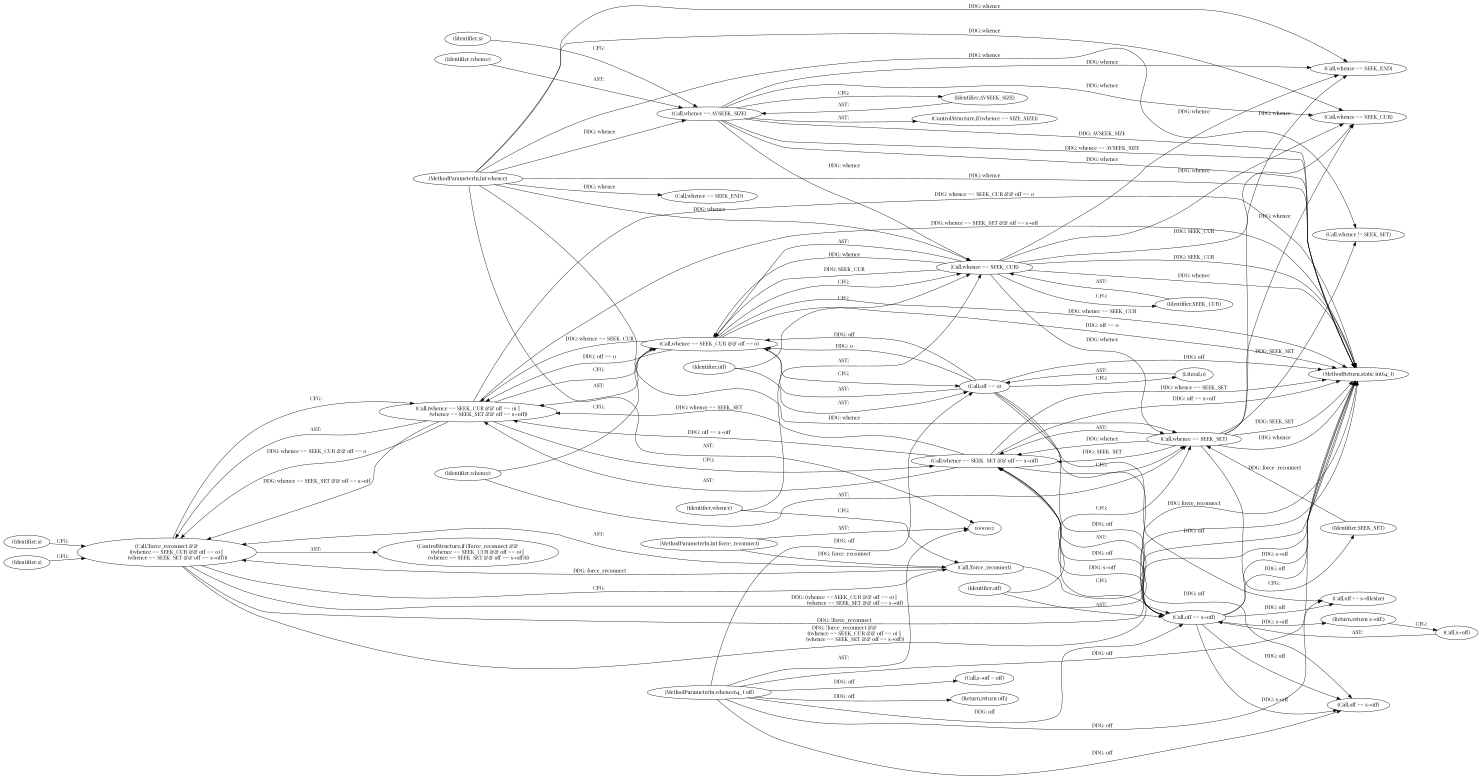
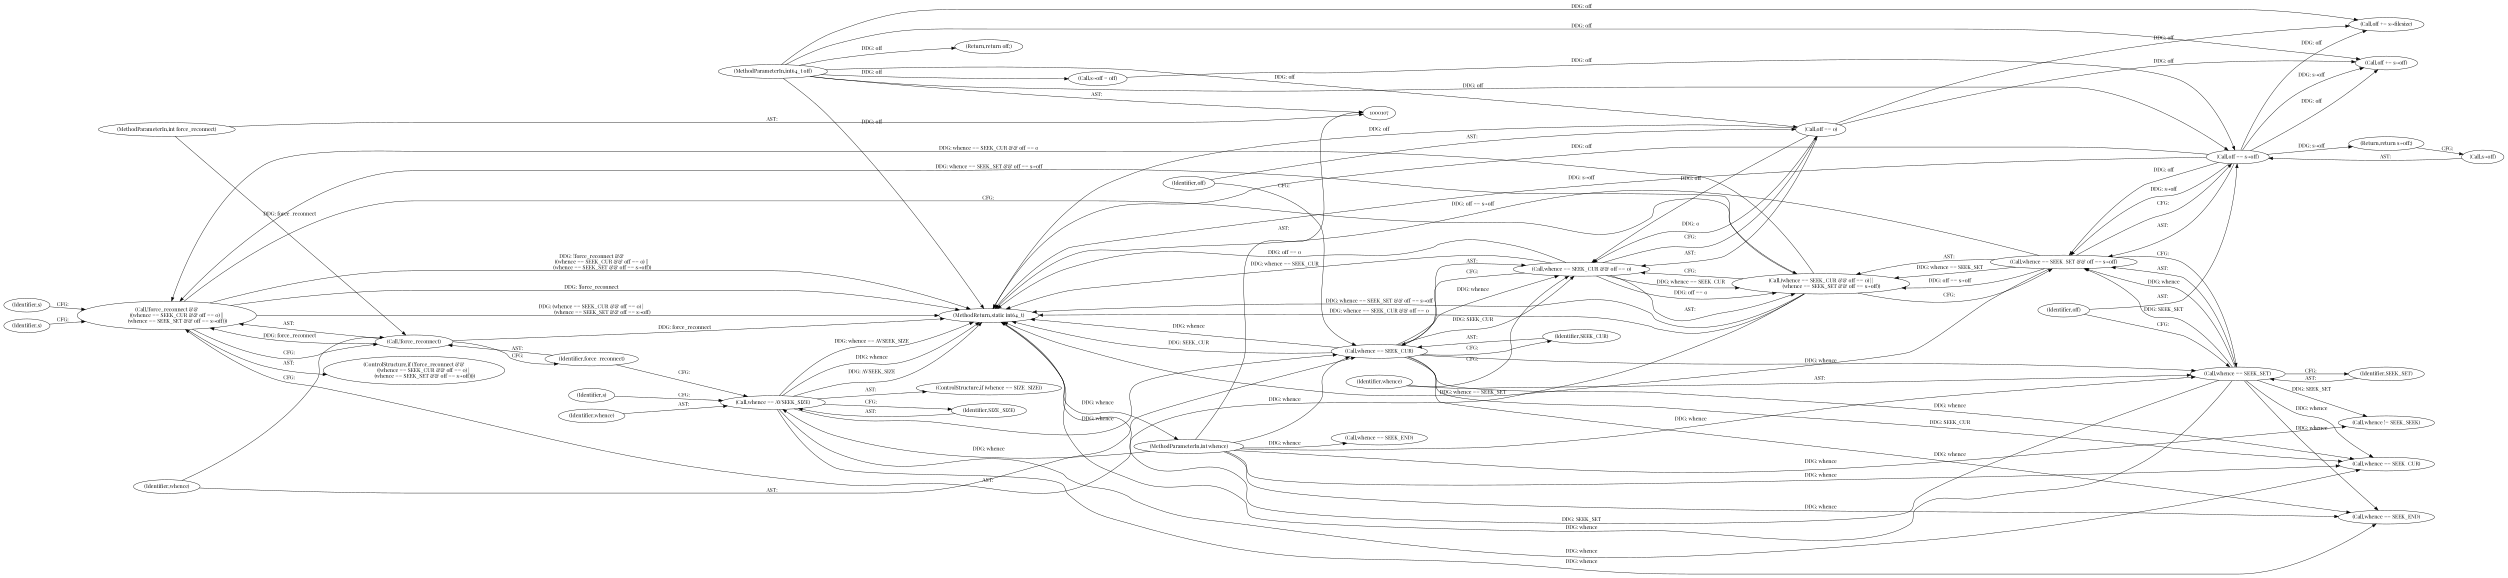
(985, 98) -> (989, 411)
(1004, 179) -> (1069, 406)
(1358, 235) -> (2386, 423)
none -> (592, 359)
(1194, 375) -> none
(1275, 468) -> (2312, 378)
(985, 528) -> (1379, 113)
(1066, 528) -> (1697, 62)
(709, 692) -> (773, 71)
